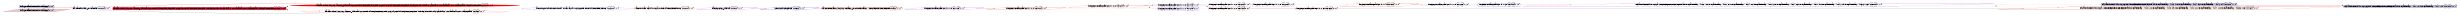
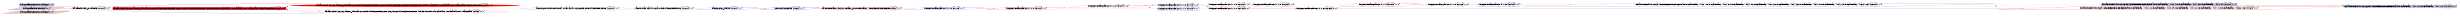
none -> (37, 9)
